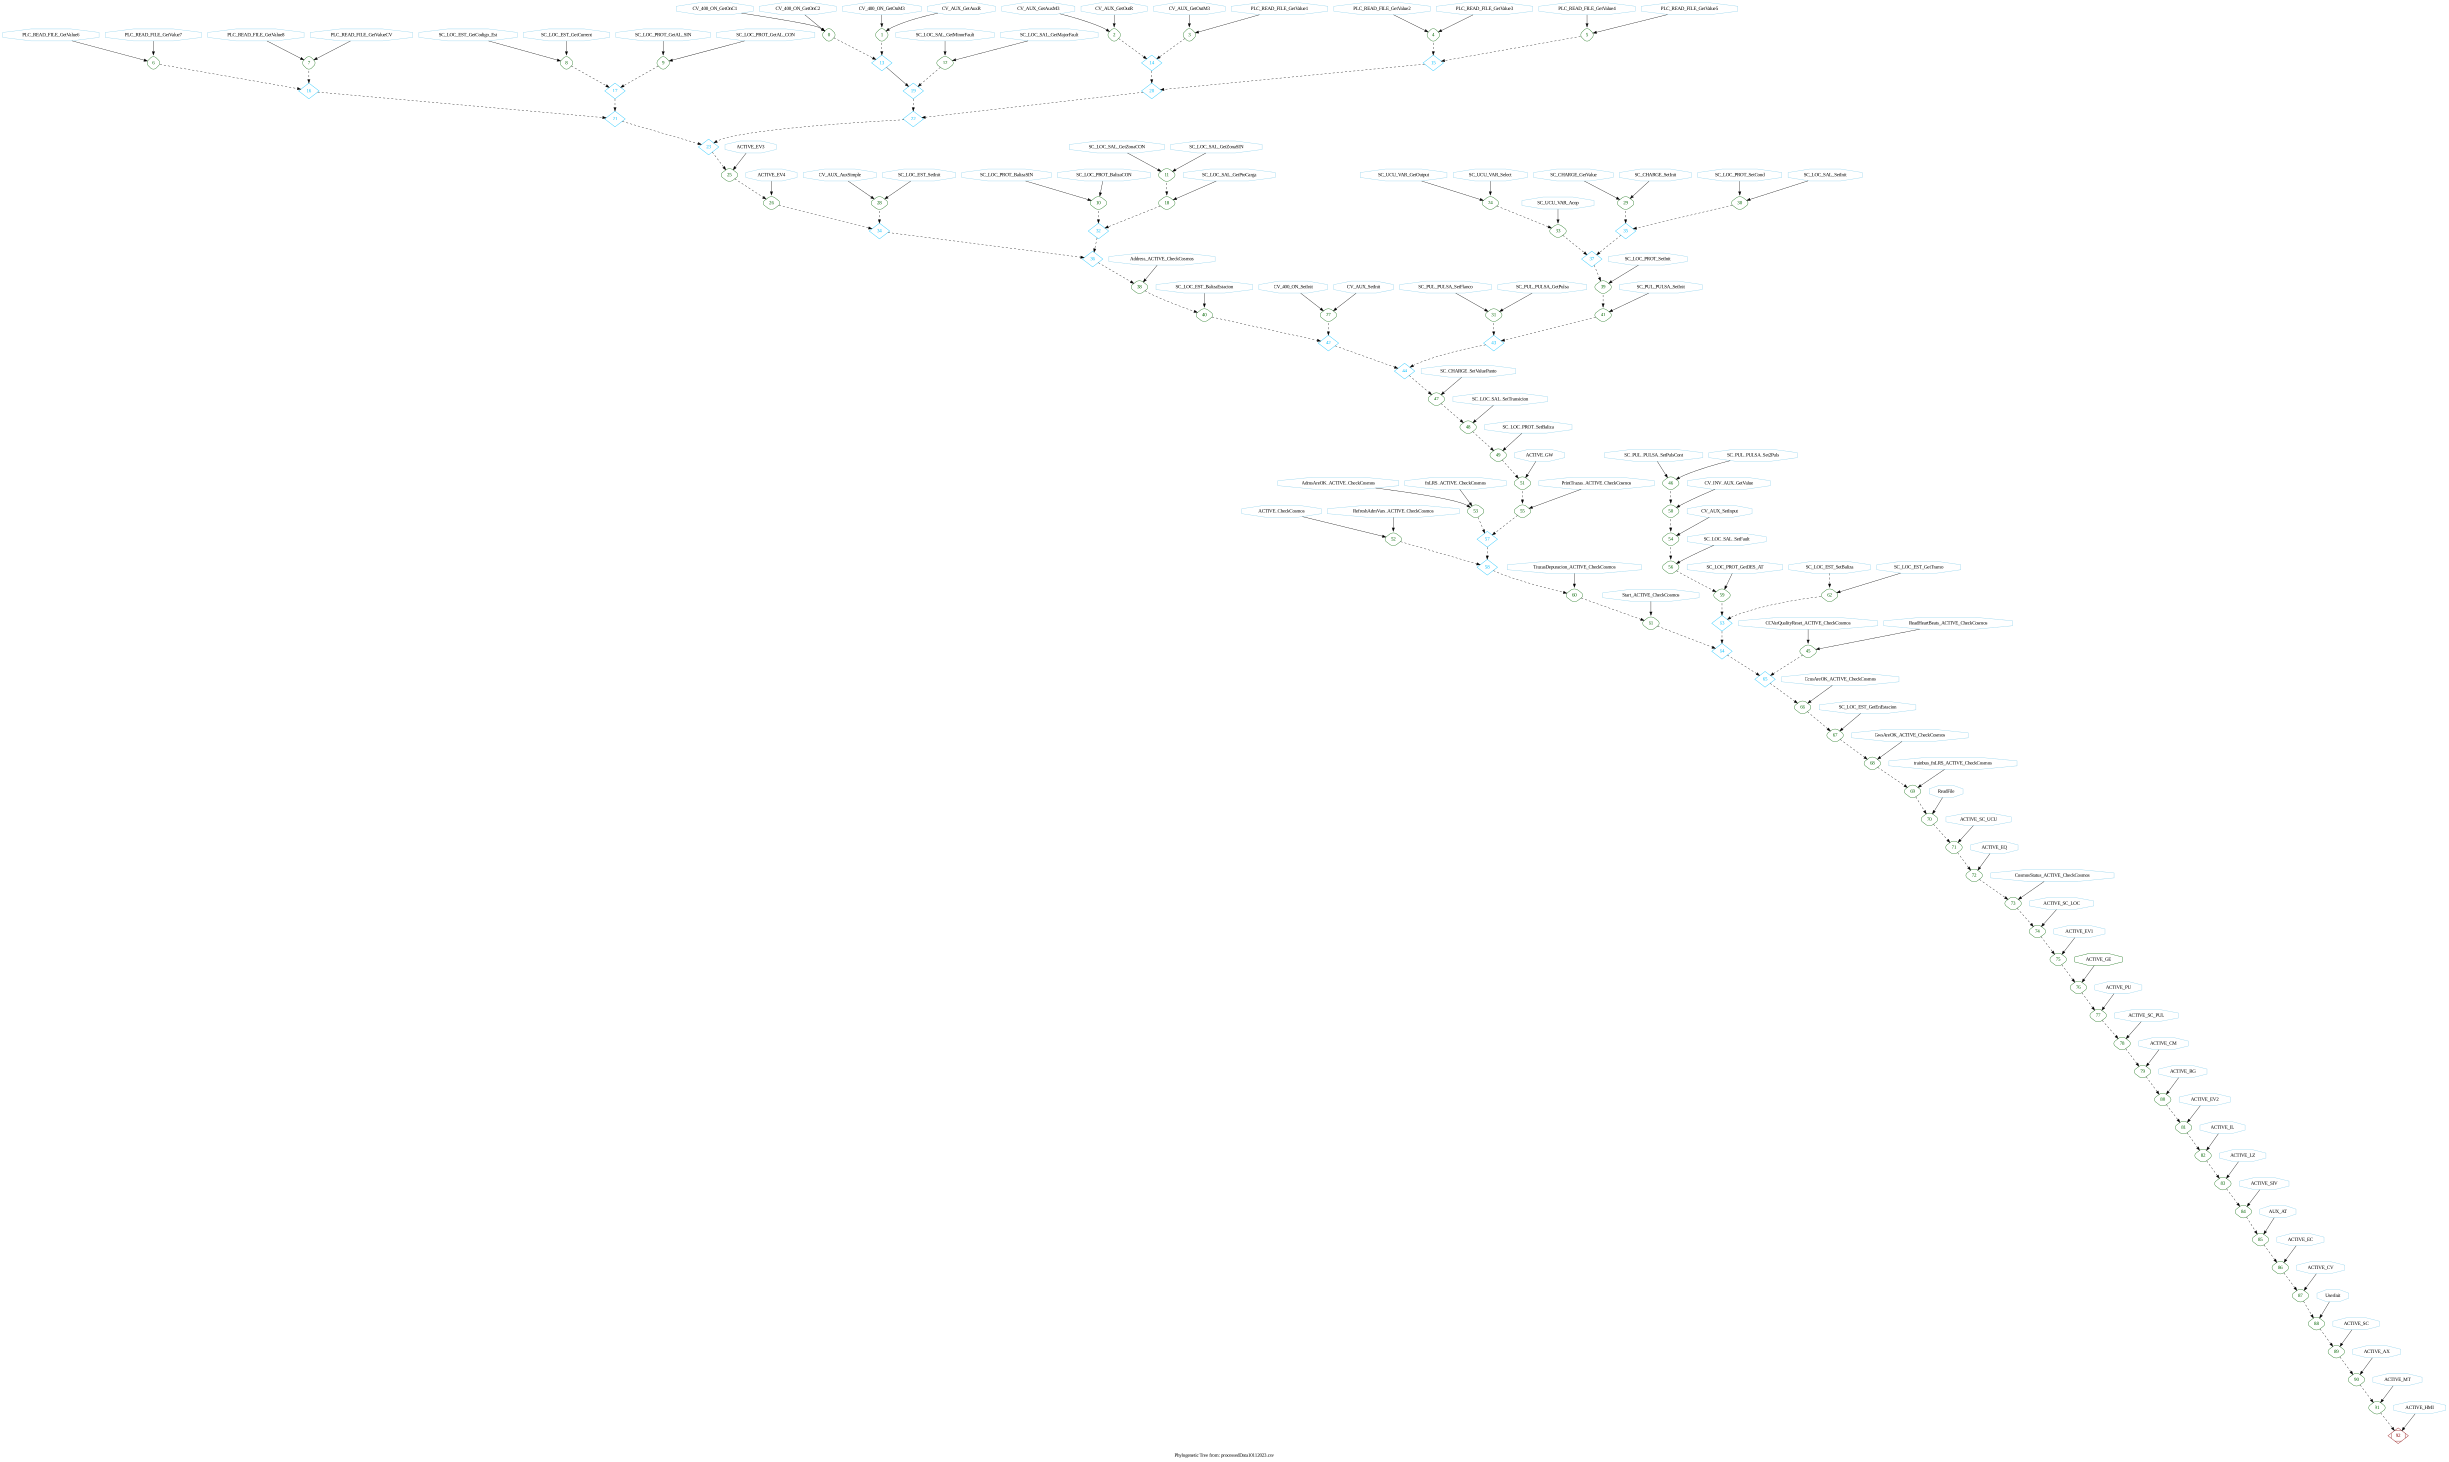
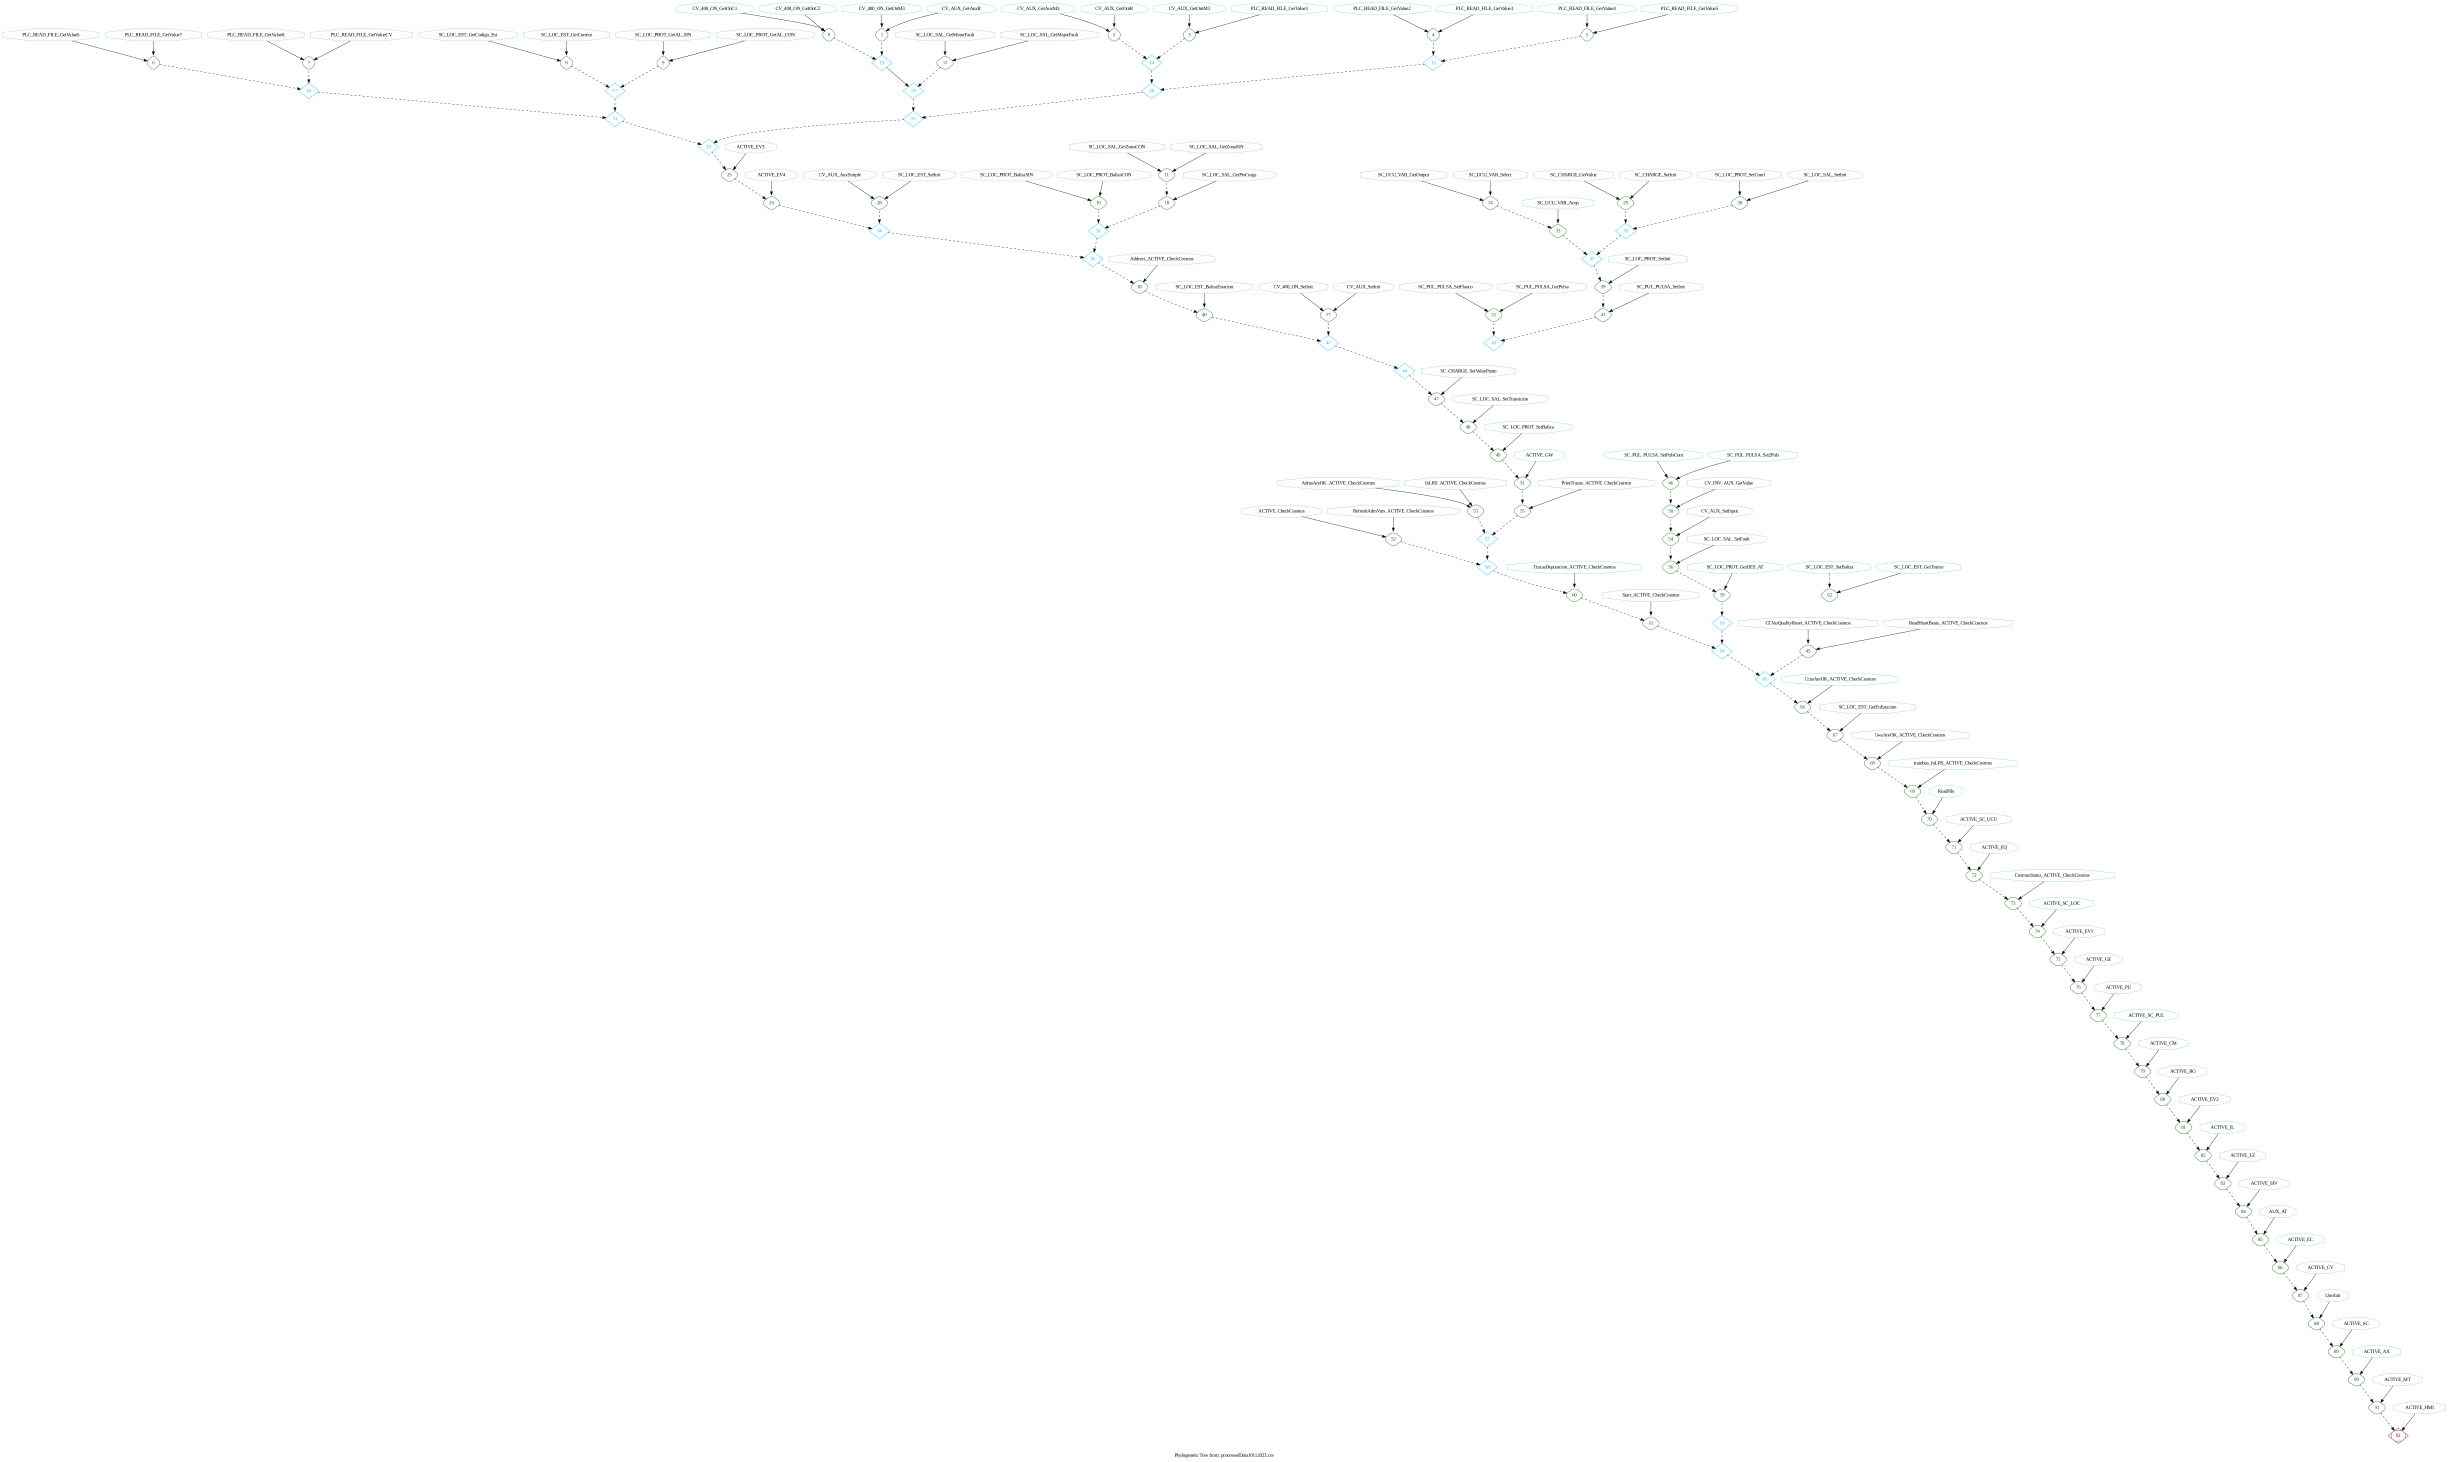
(1449, 353) -> none
(1775, 604) -> none
(2099, 959) -> (2099, 959)
